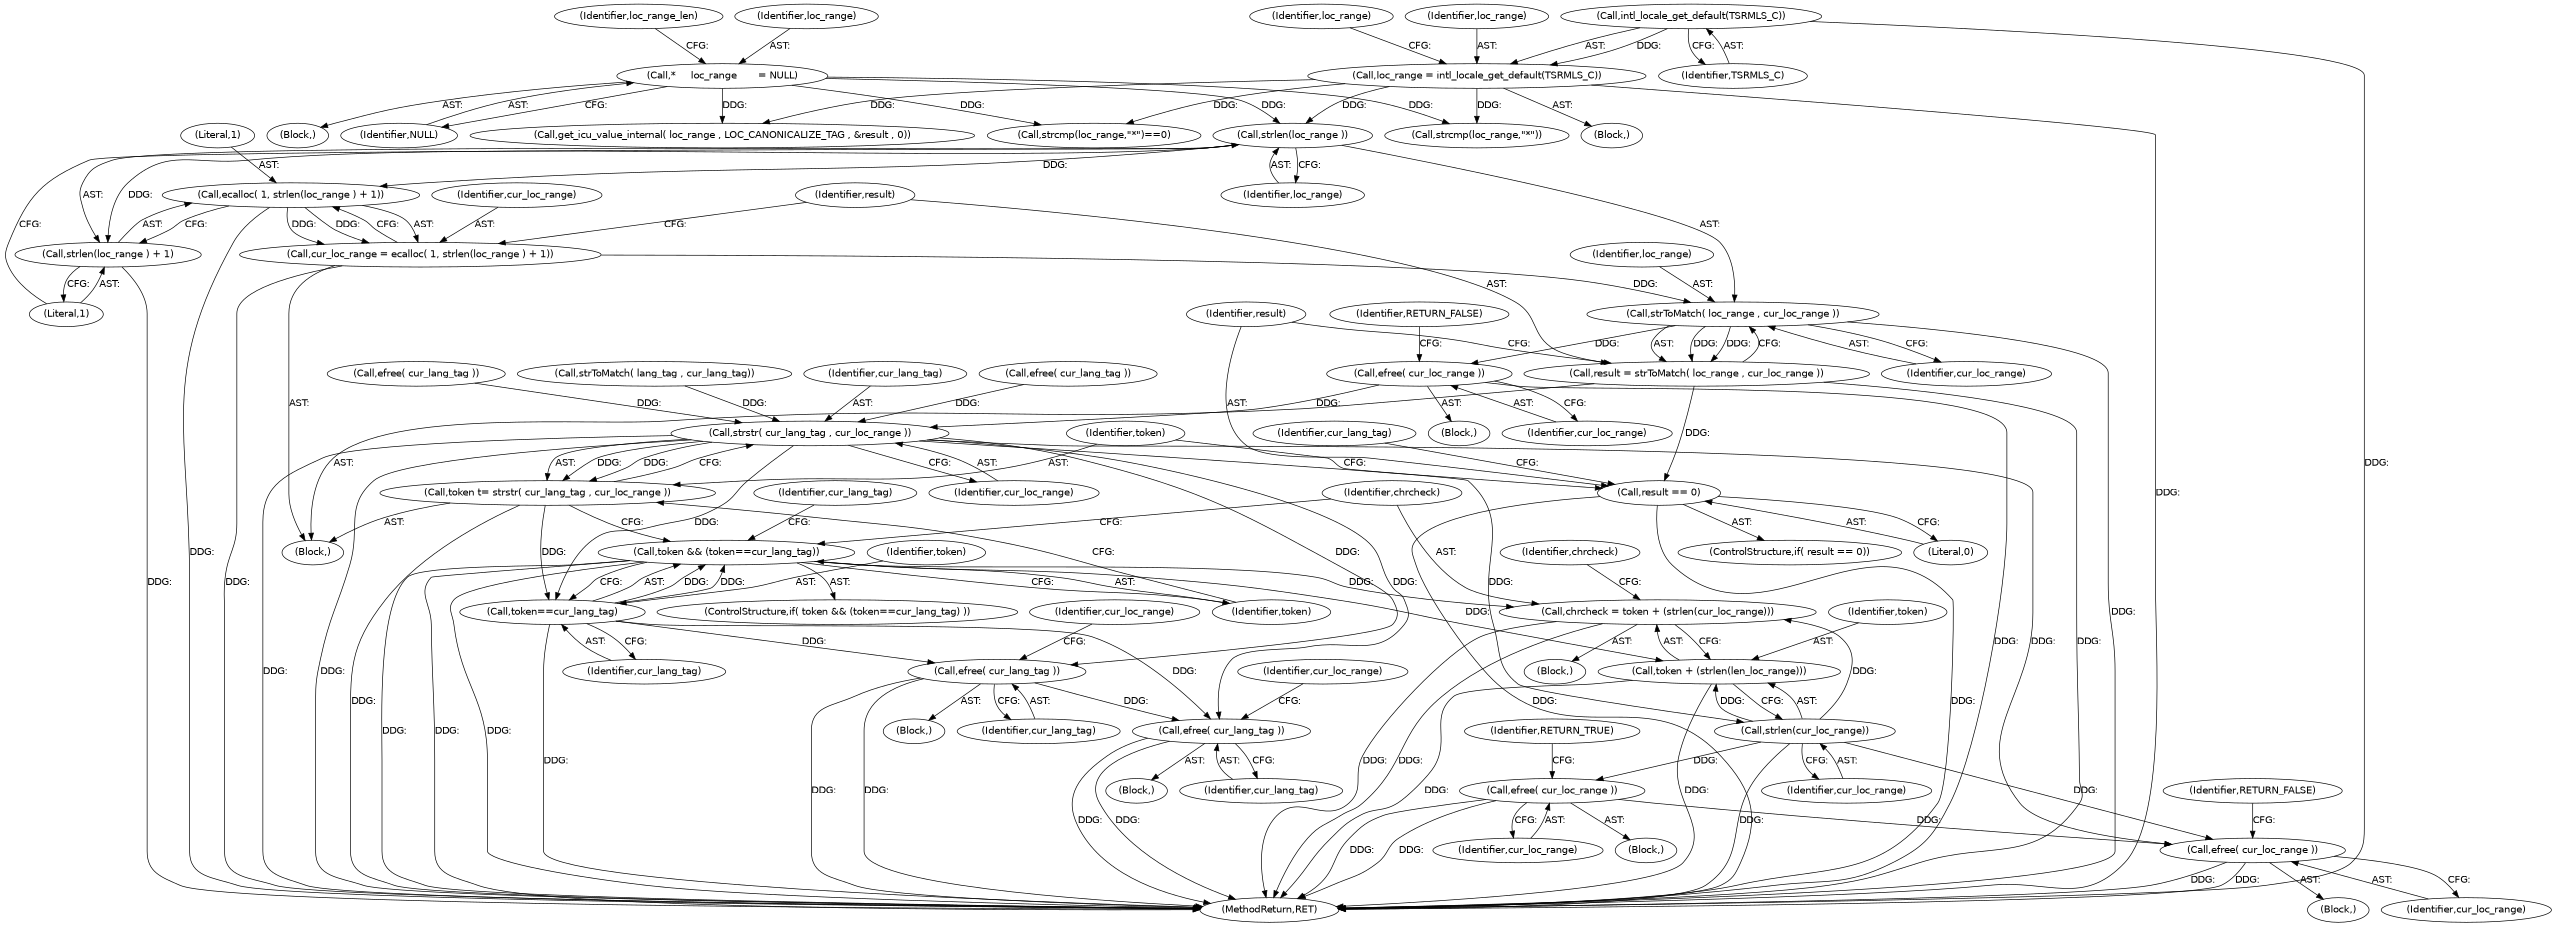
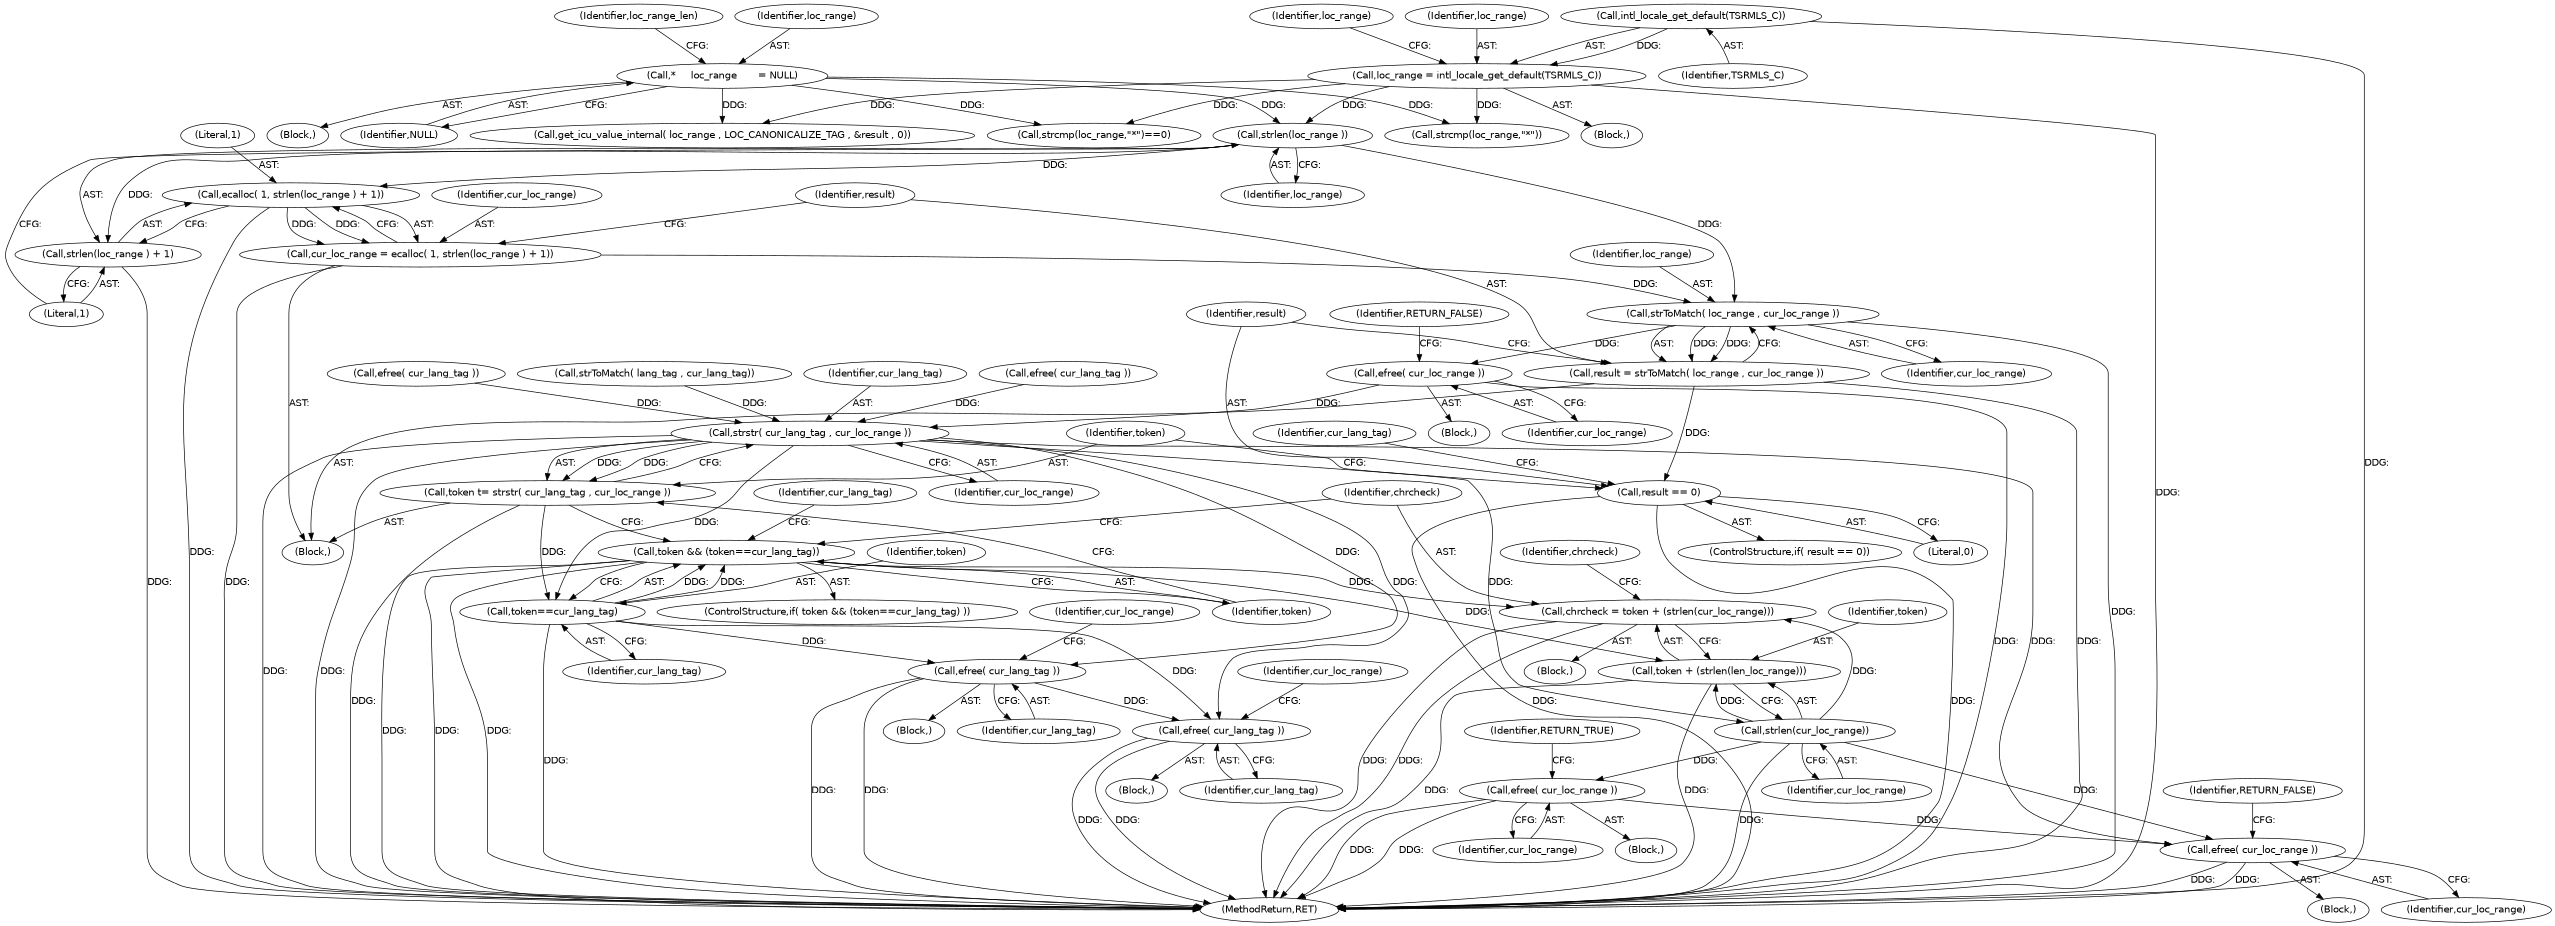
(1690, 46) -> none
(1711, 225) -> (1711, 225)
